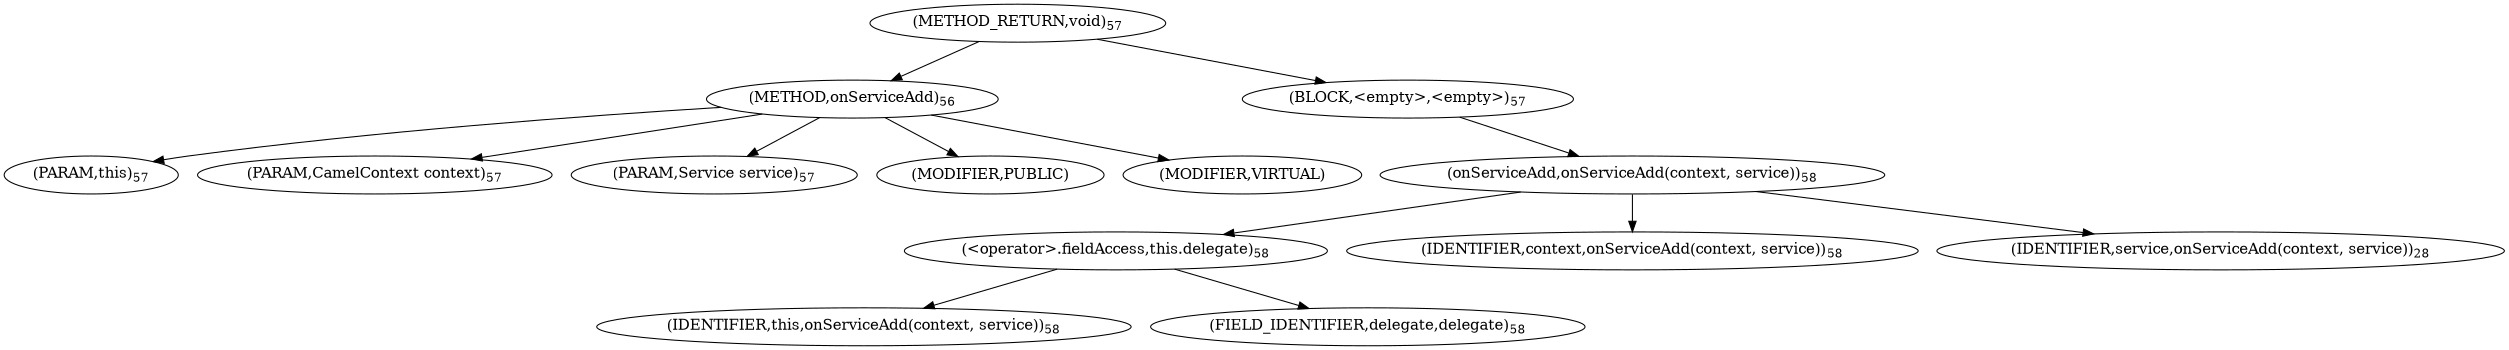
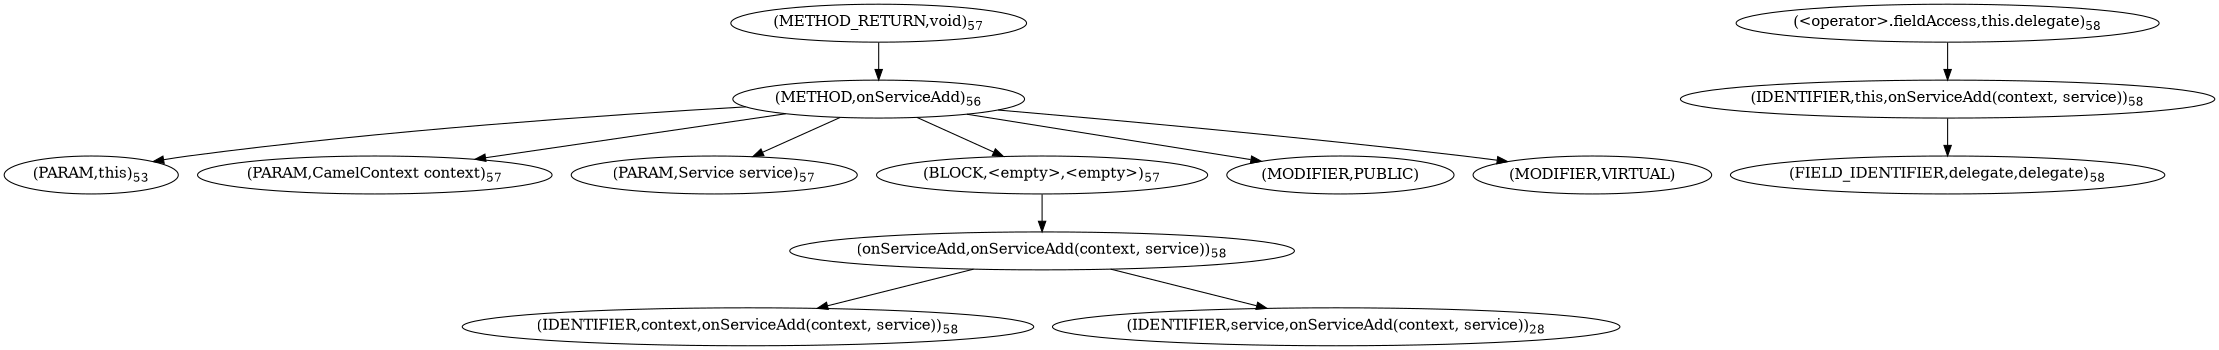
(1206, 60) -> (955, 135)
(141, 173) -> (141, 173)
(1377, 212) -> none
(1237, 287) -> (1948, 132)
